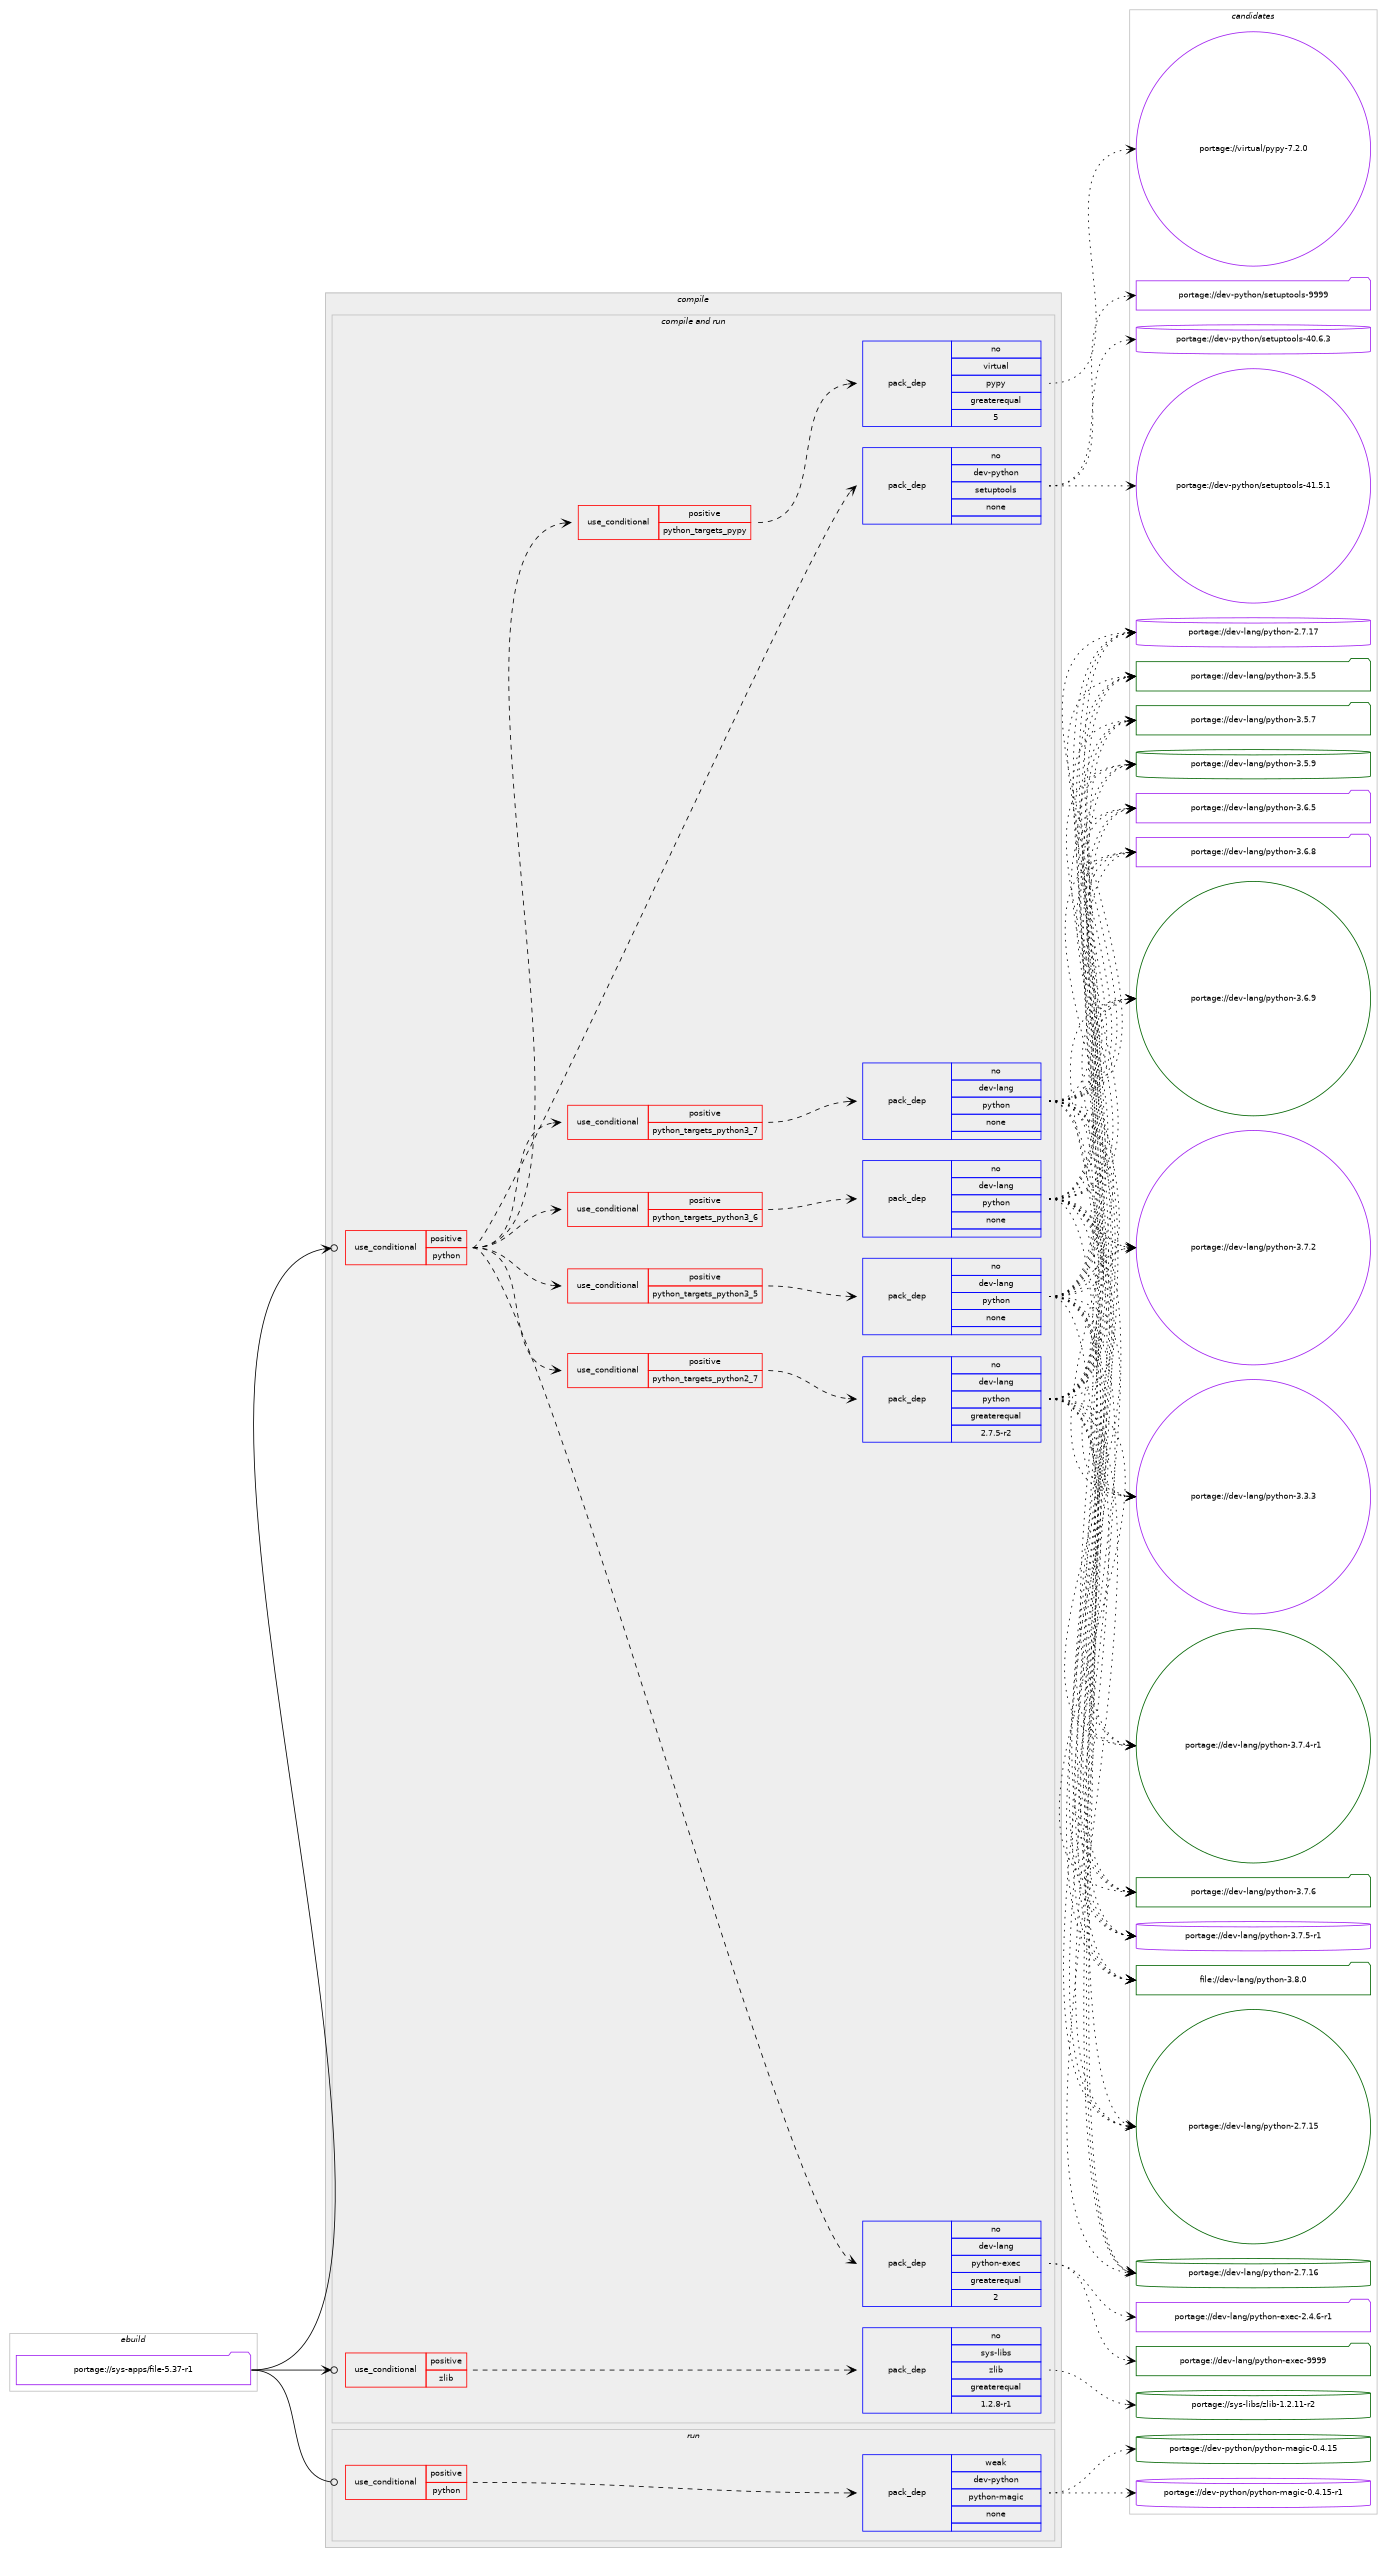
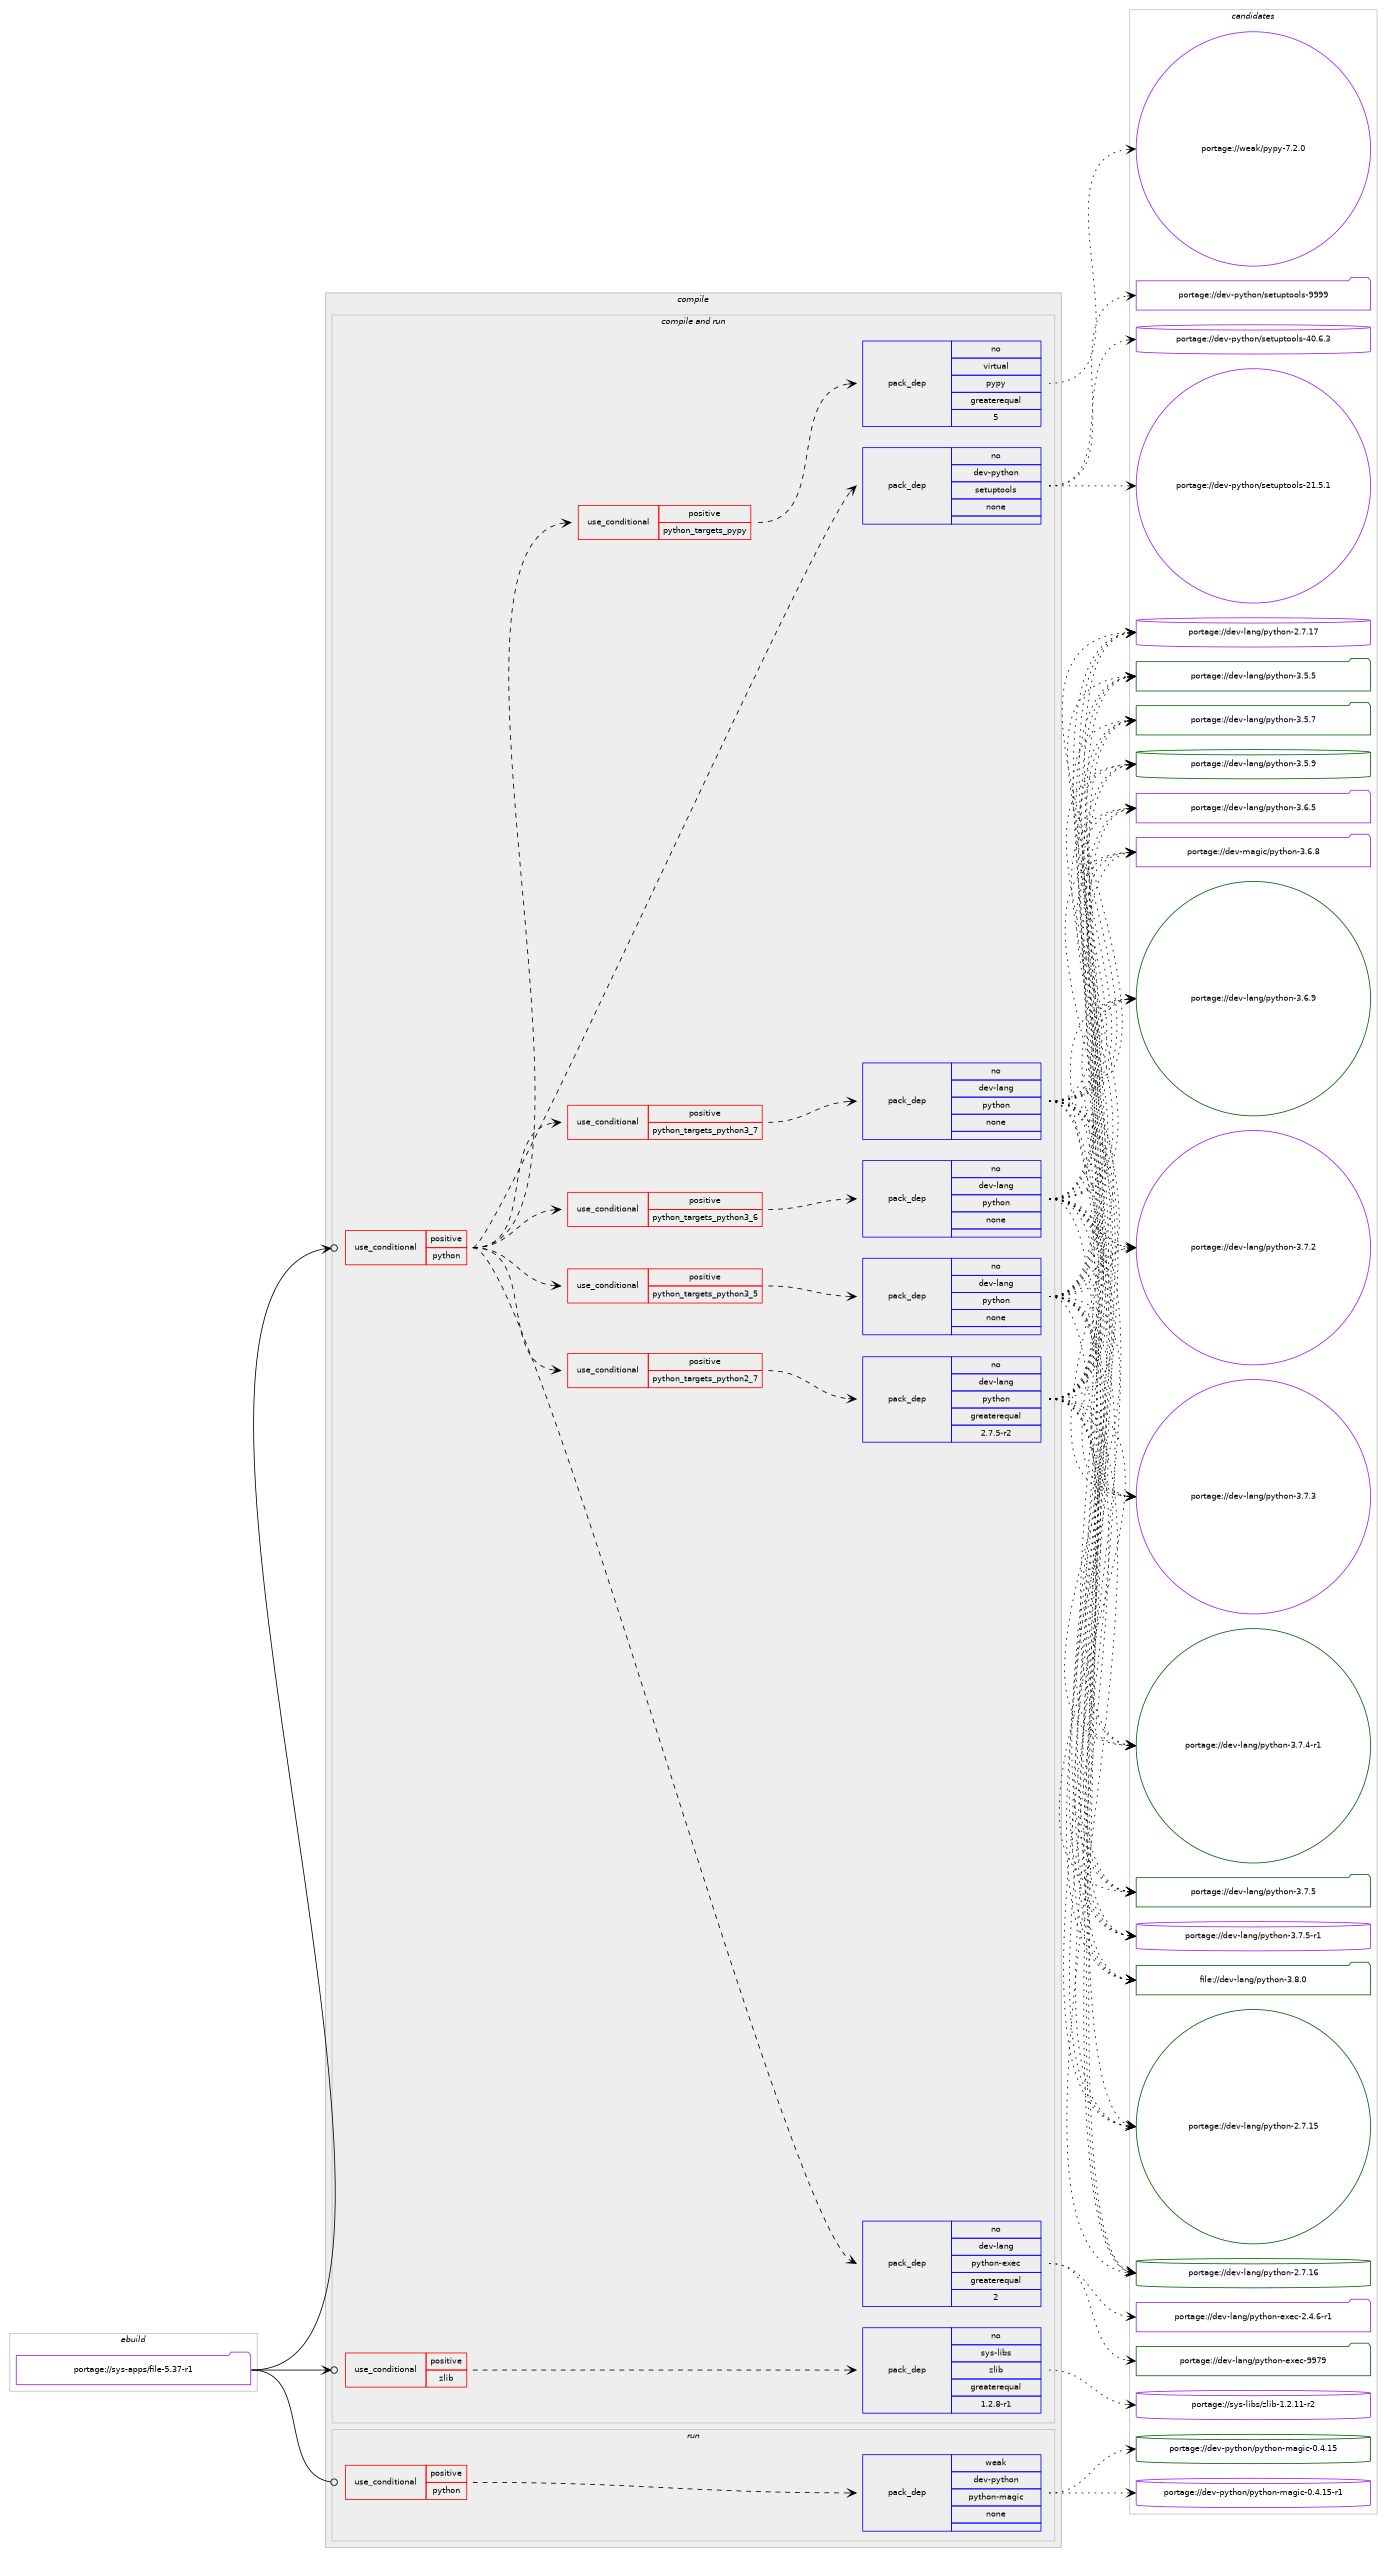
(1253, 149) -> (1253, 149)
(1253, 486) -> (1253, 486)
(1253, 852) -> (1253, 852)
(1253, 1497) -> (1253, 1497)
(1253, 1892) -> (1253, 1892)
(1253, 2361) -> (1253, 2361)
(1253, 2405) -> (1253, 2405)
